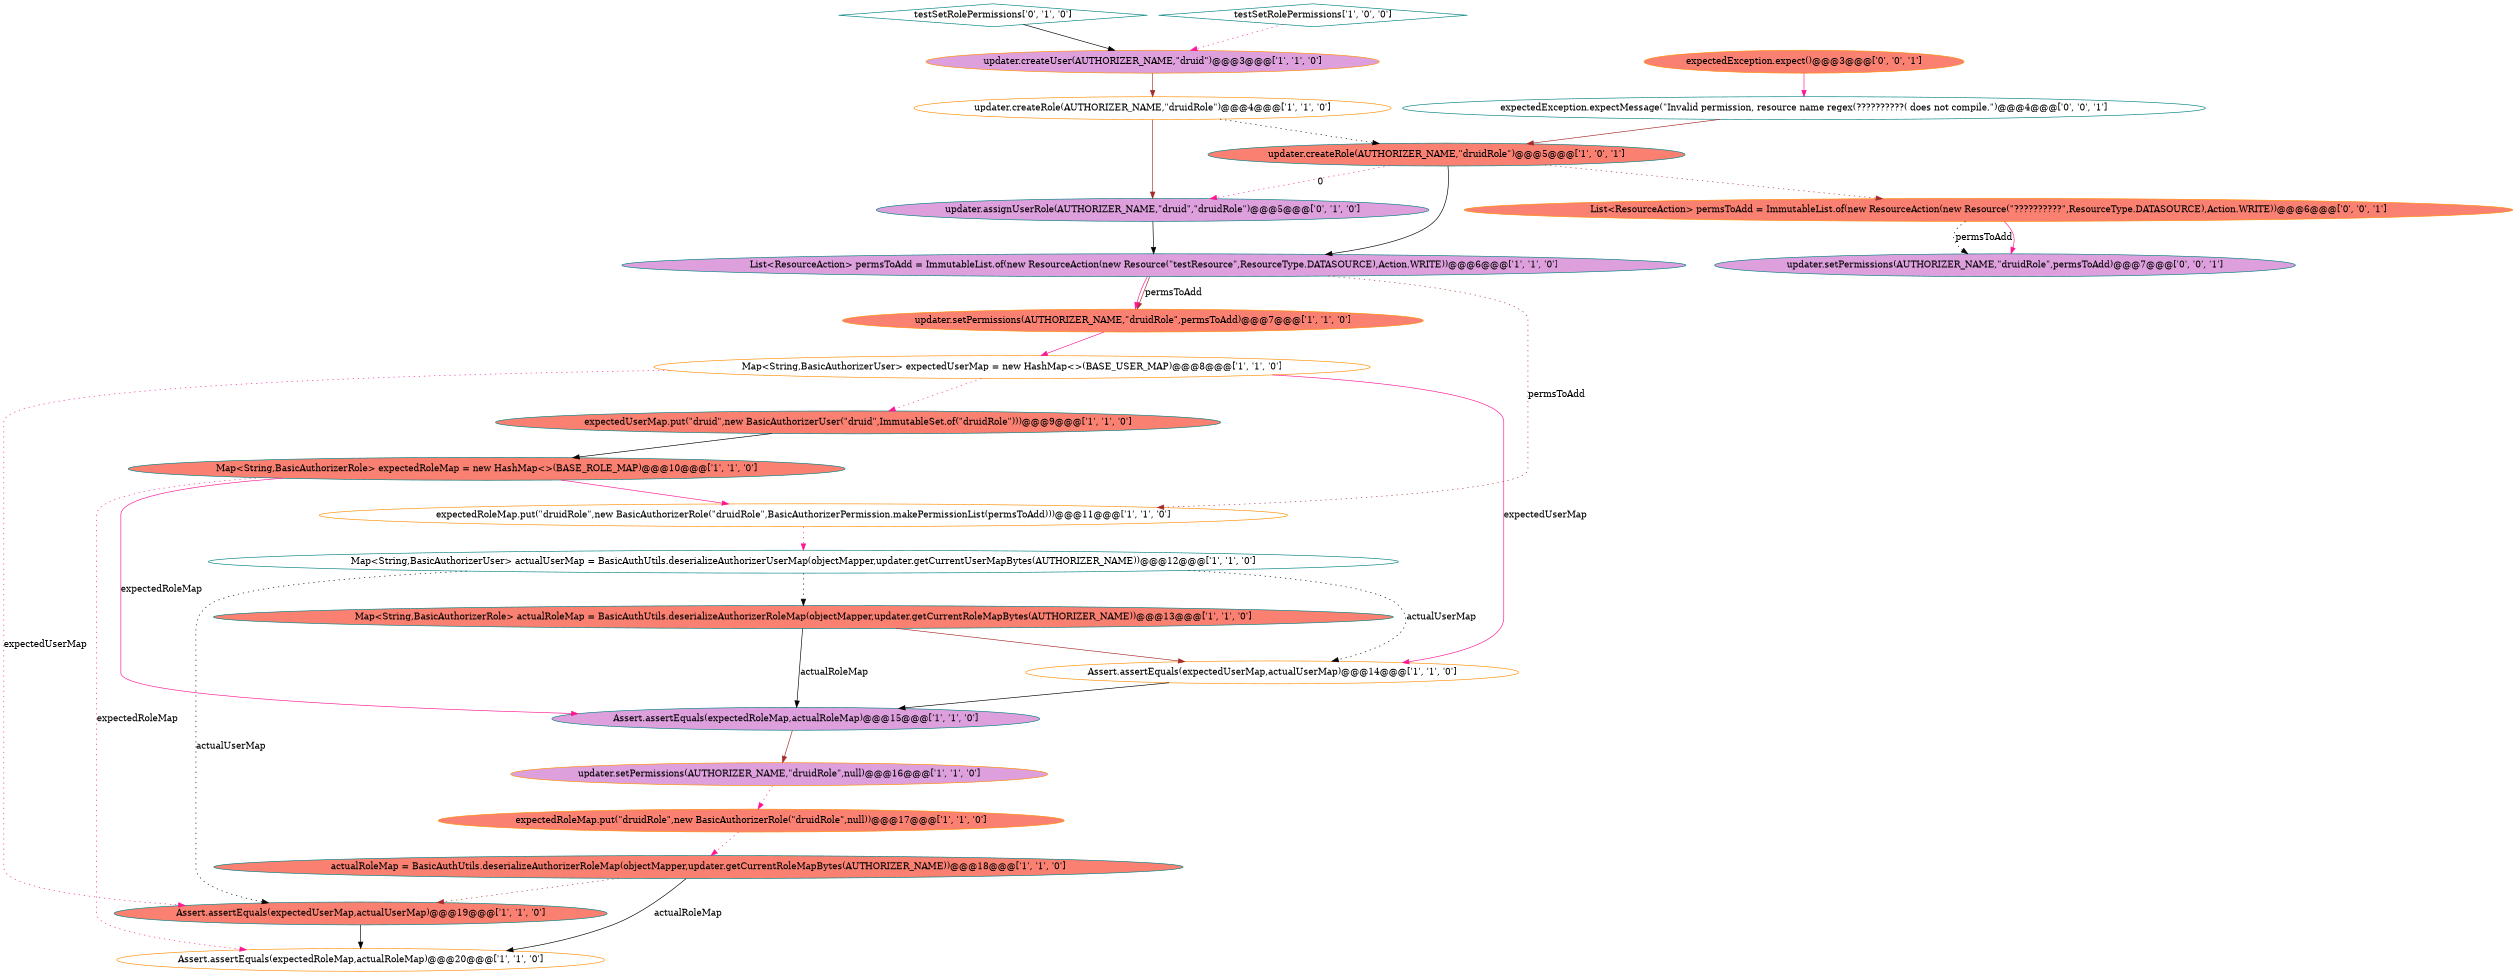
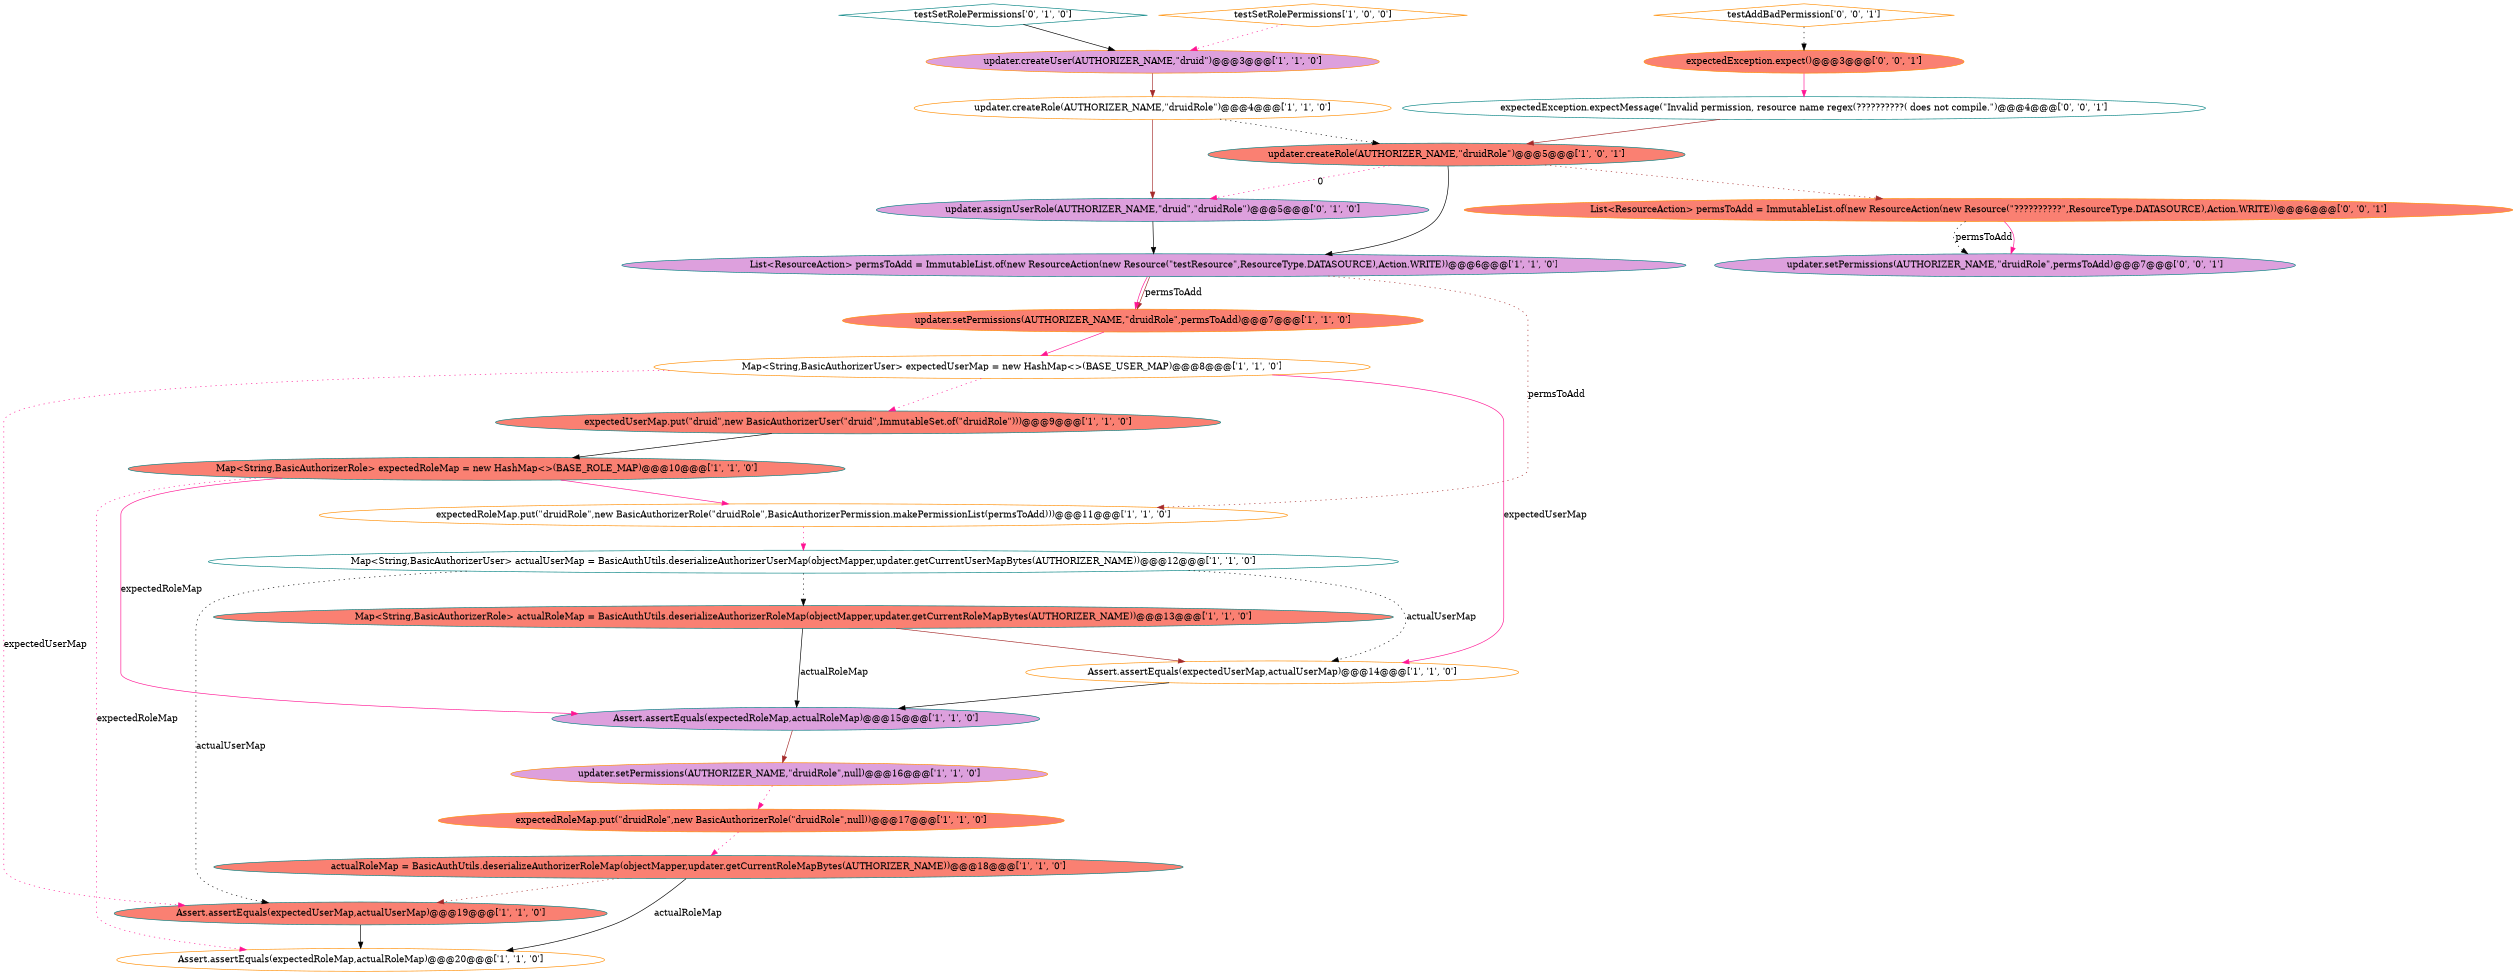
(1313, 15) -> (1313, 15)
none -> (1804, 15)
